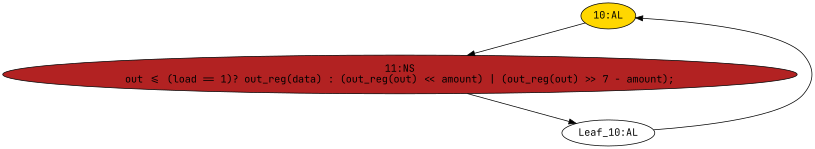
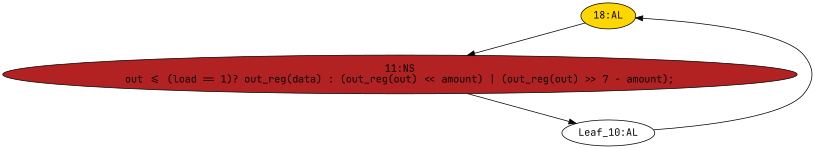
(608, 16) -> (608, 16)
